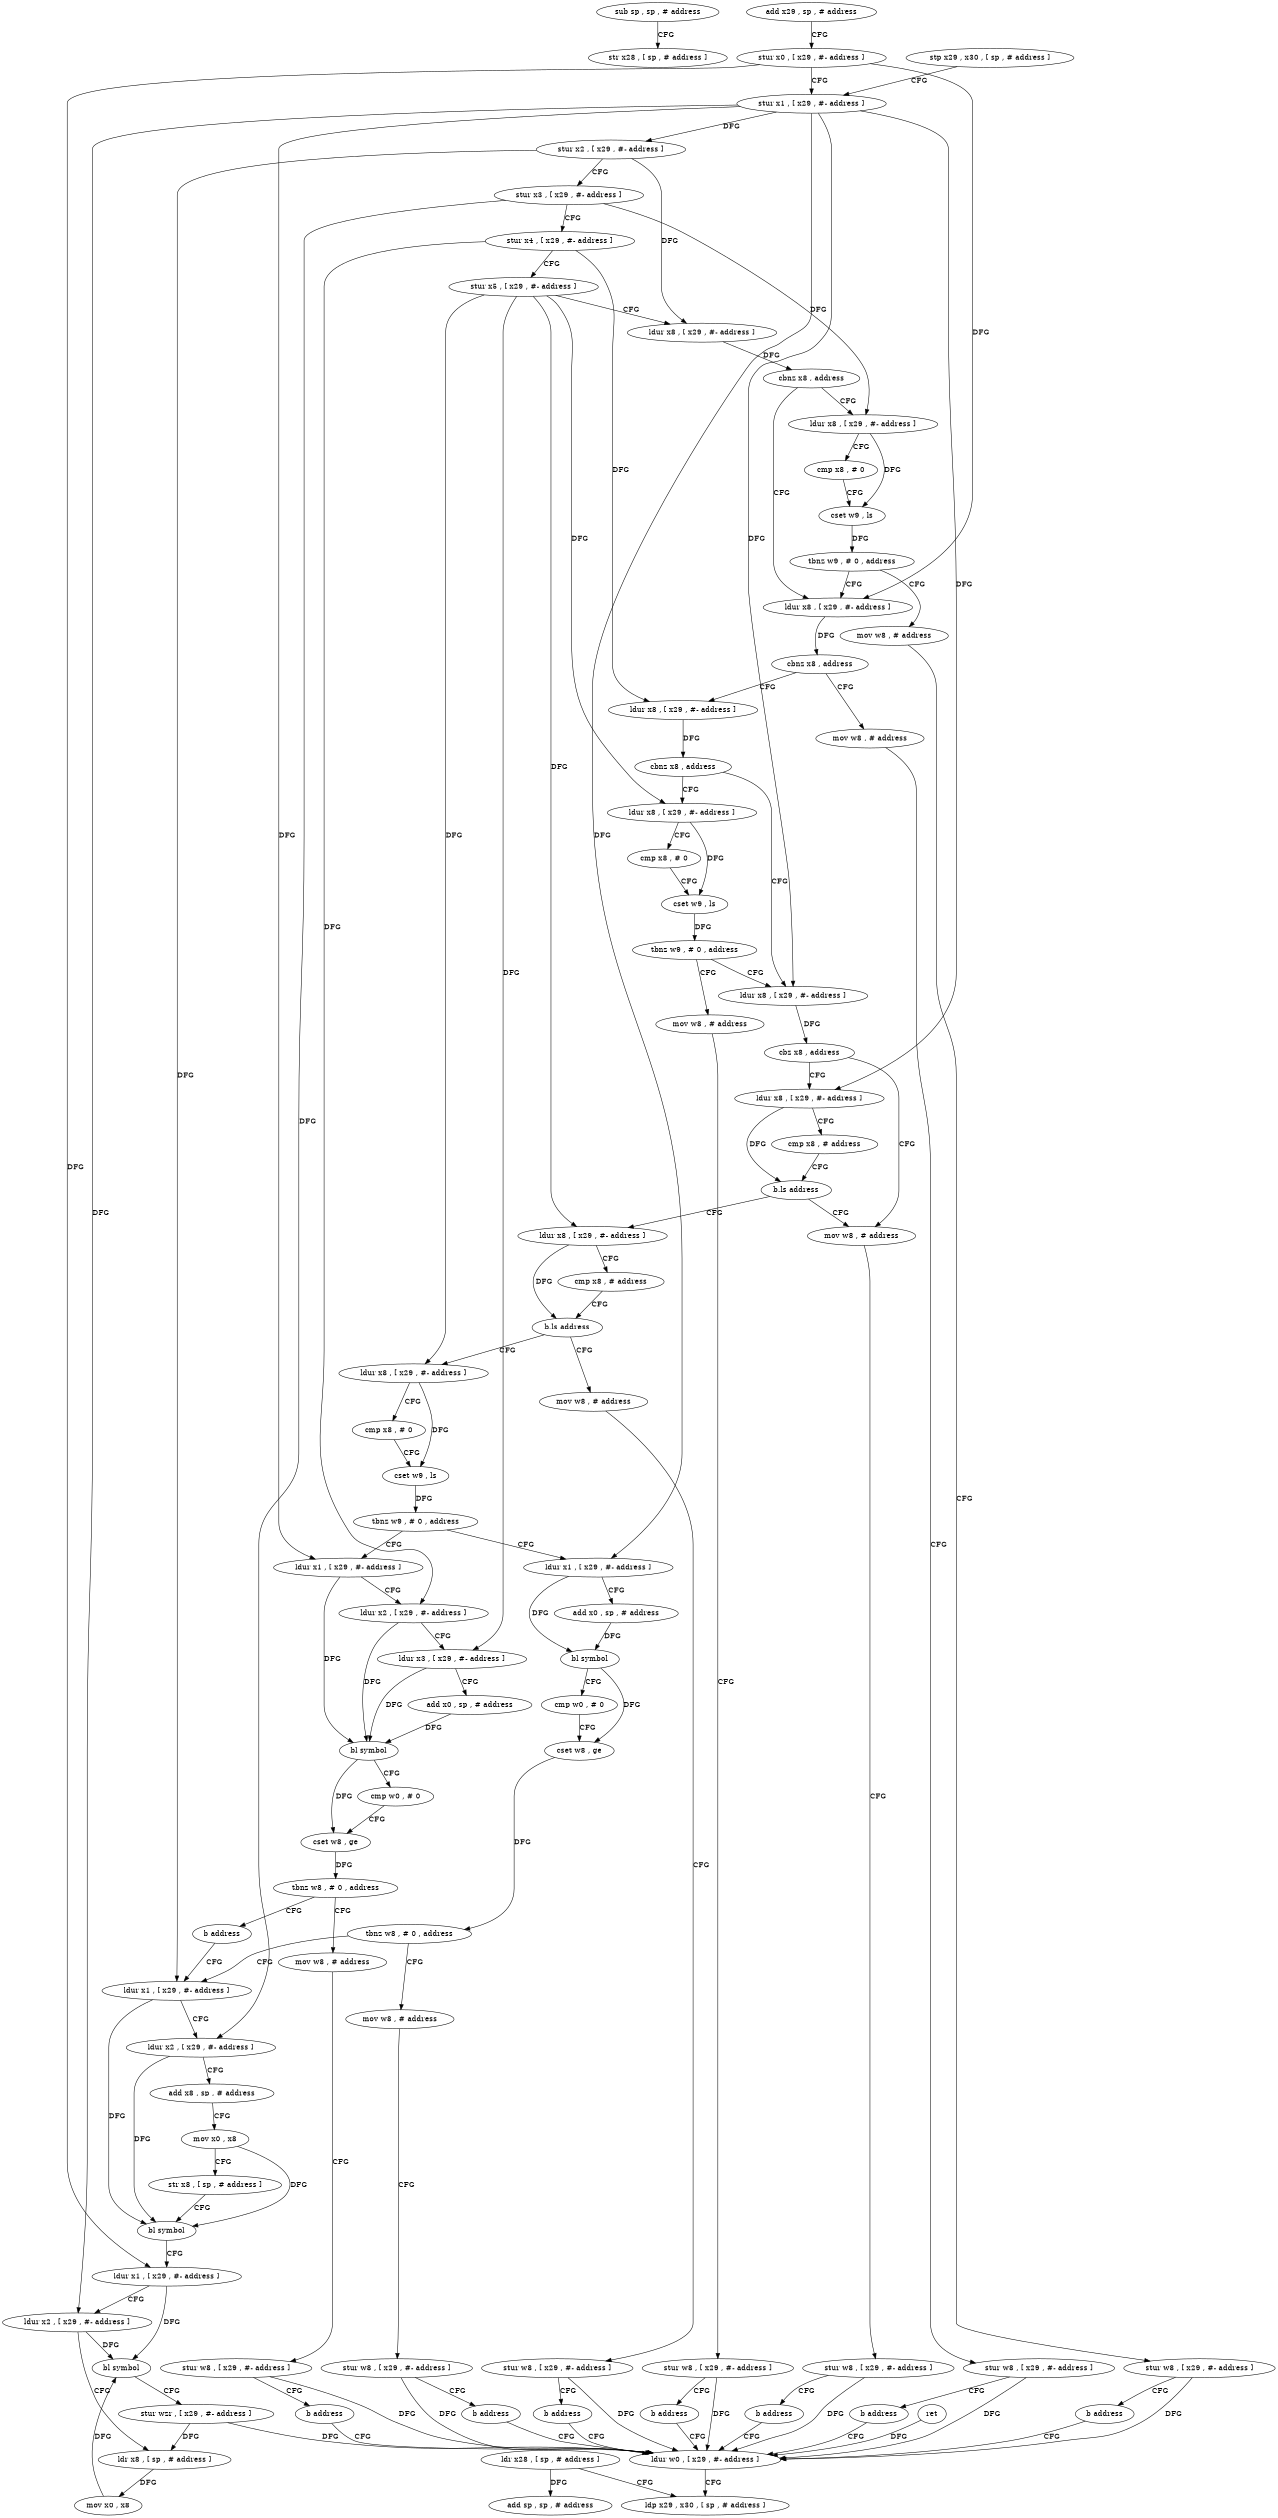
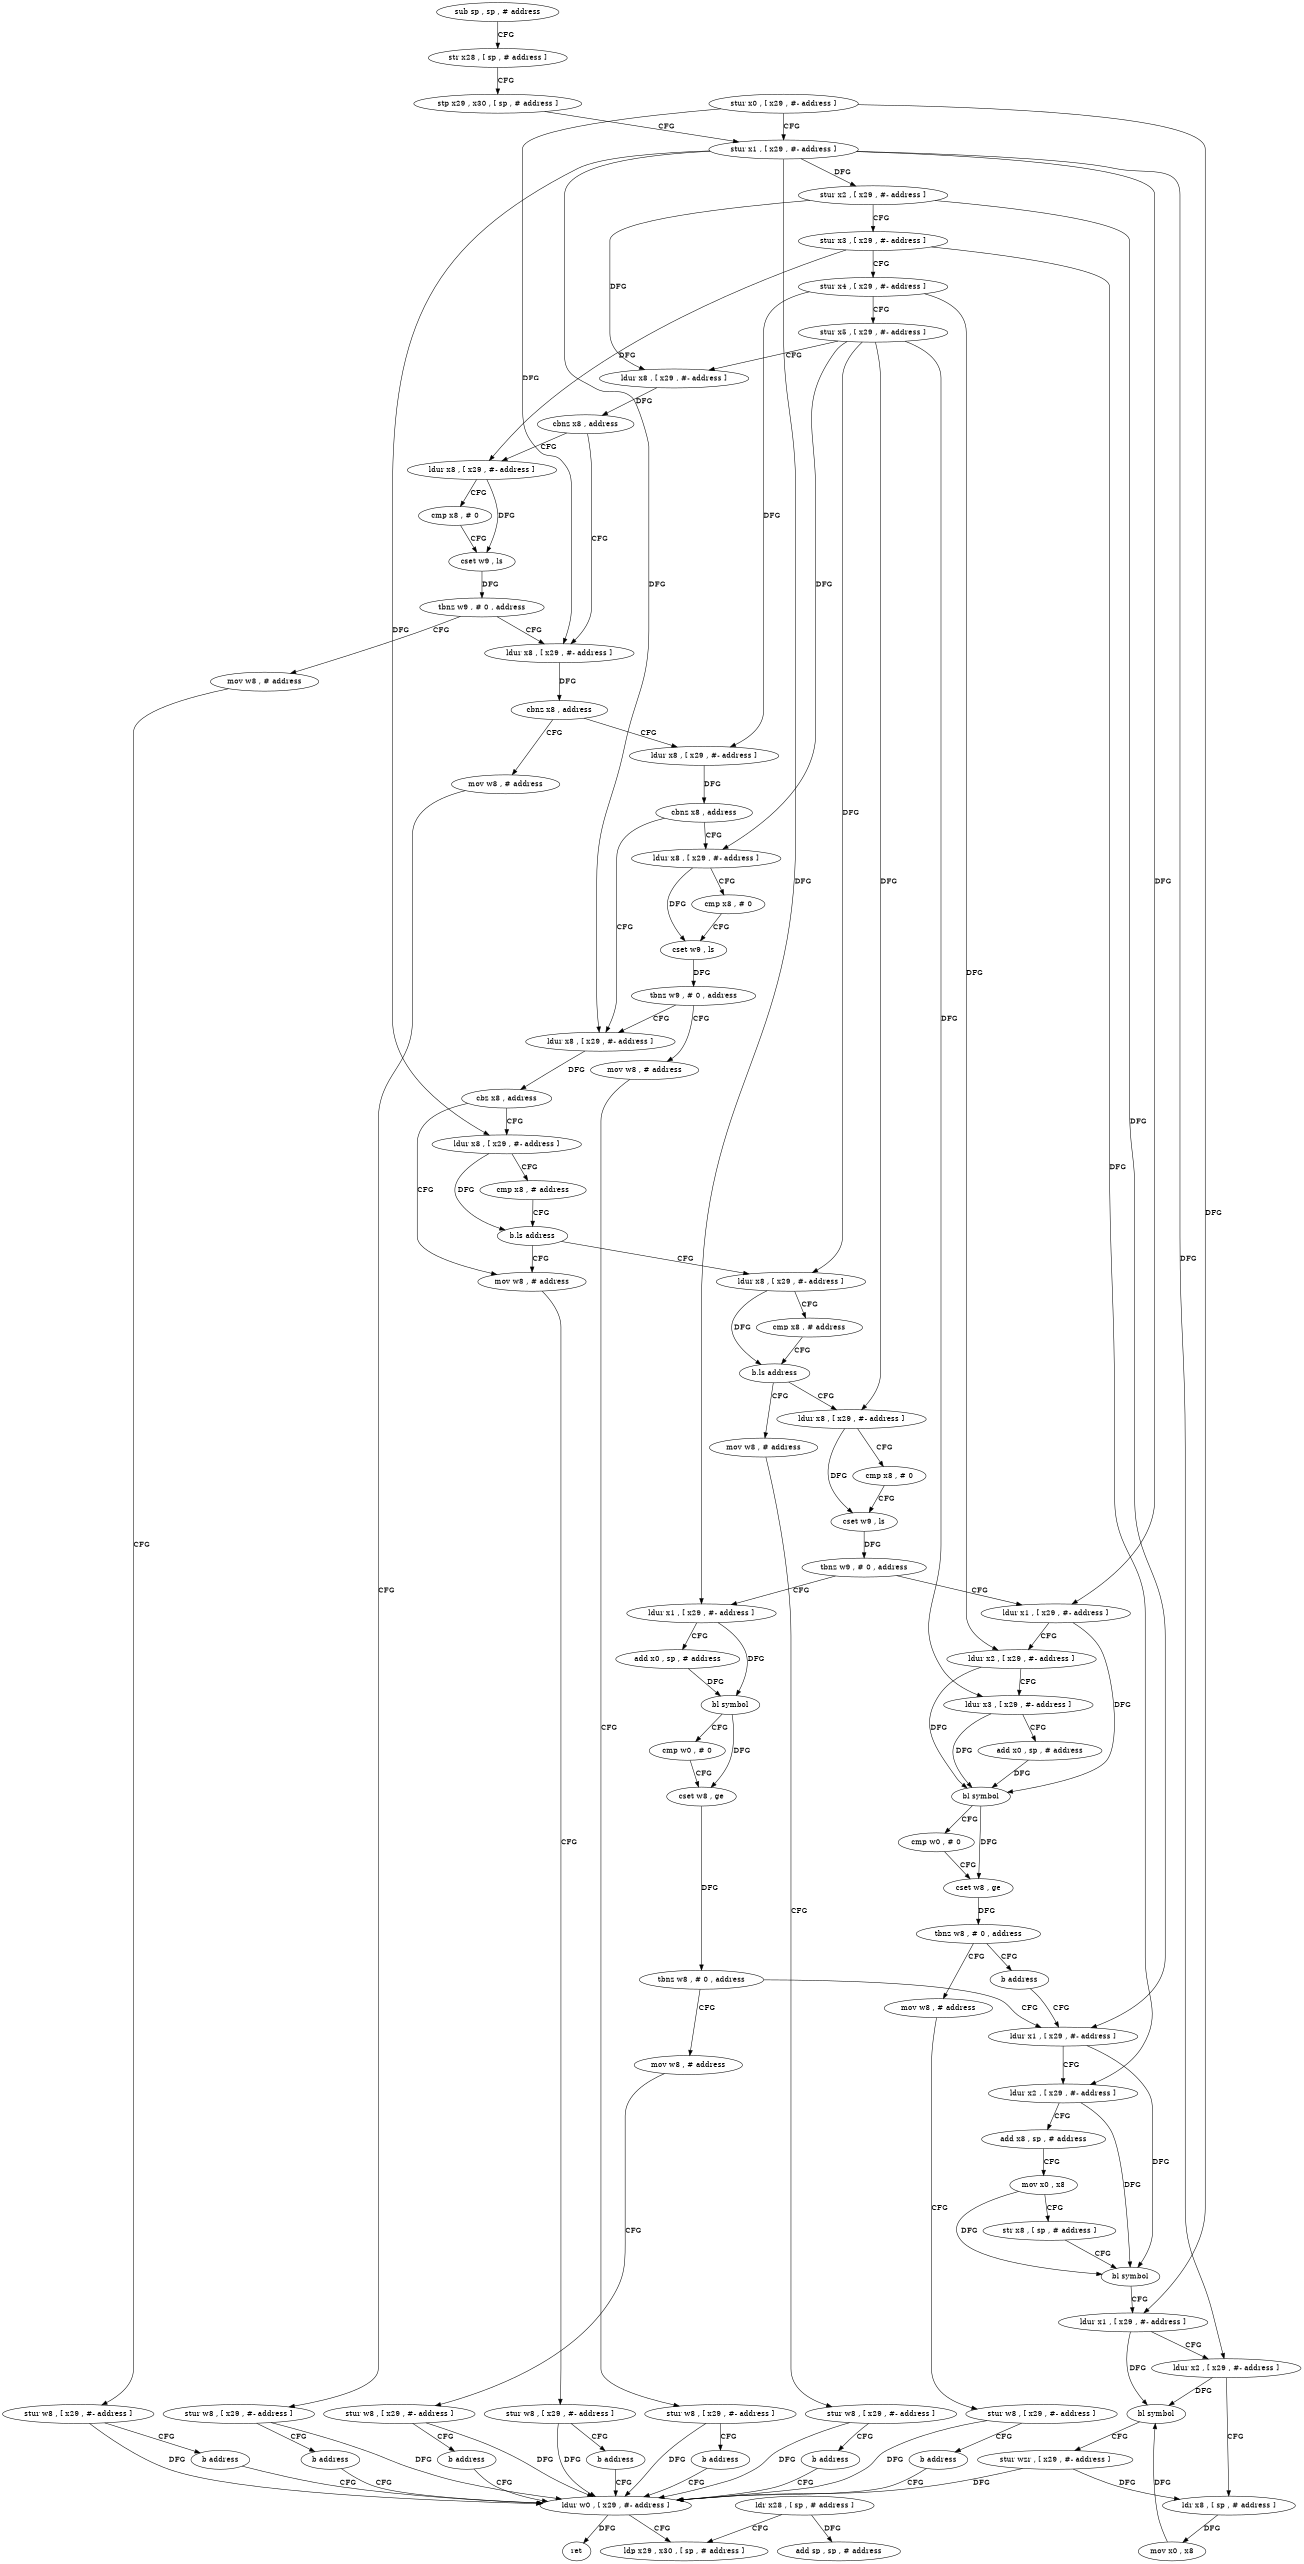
(812, 12) -> none
none -> (498, 78)
(851, 2444) -> (597, 2527)
